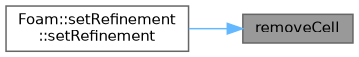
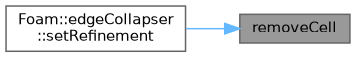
(97, 29) -> (96, 29)
